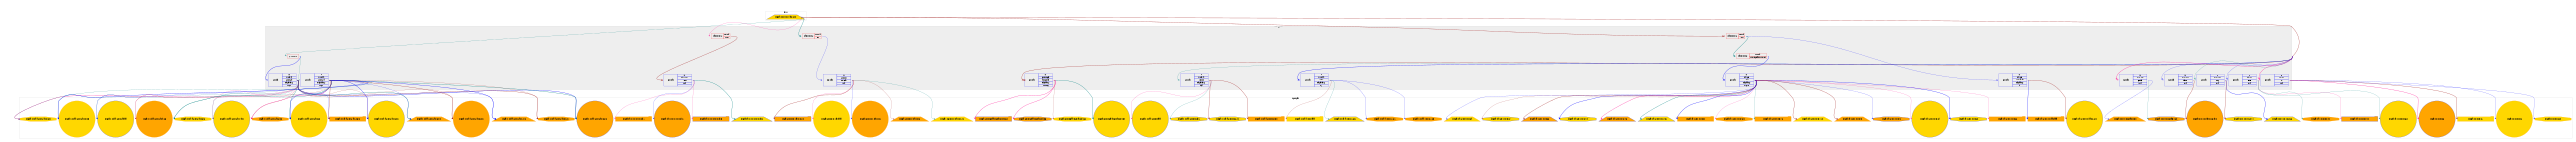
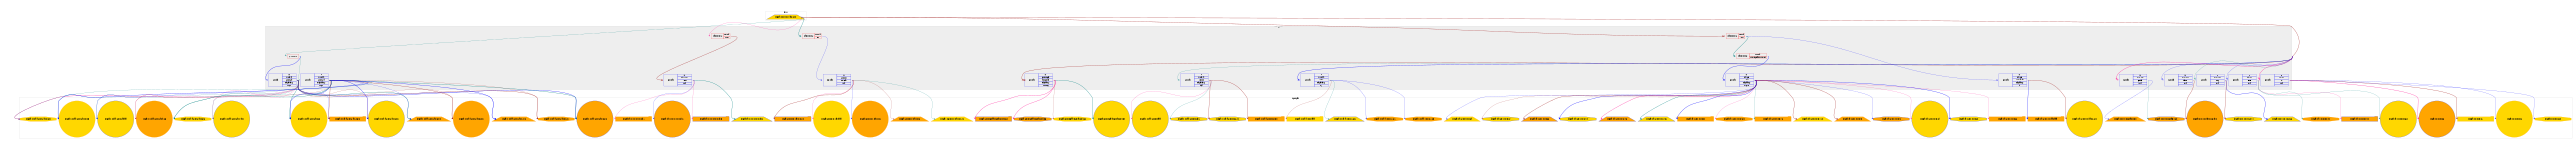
(270, 119) -> none
